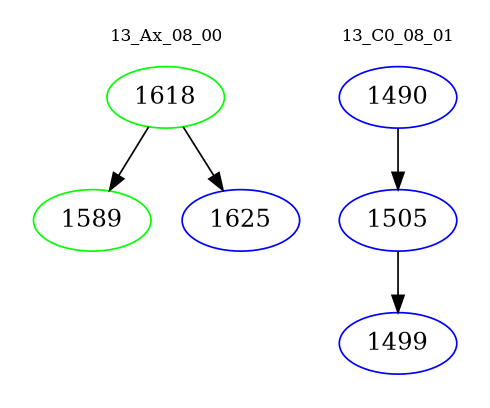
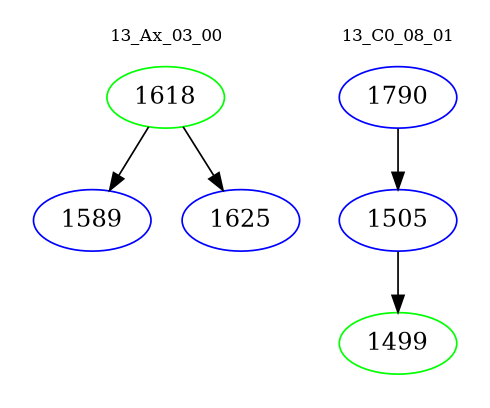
(167, 37) -> (167, 37)
(398, 97) -> (398, 97)
(92, 220) -> (92, 220)
(398, 343) -> (398, 343)
